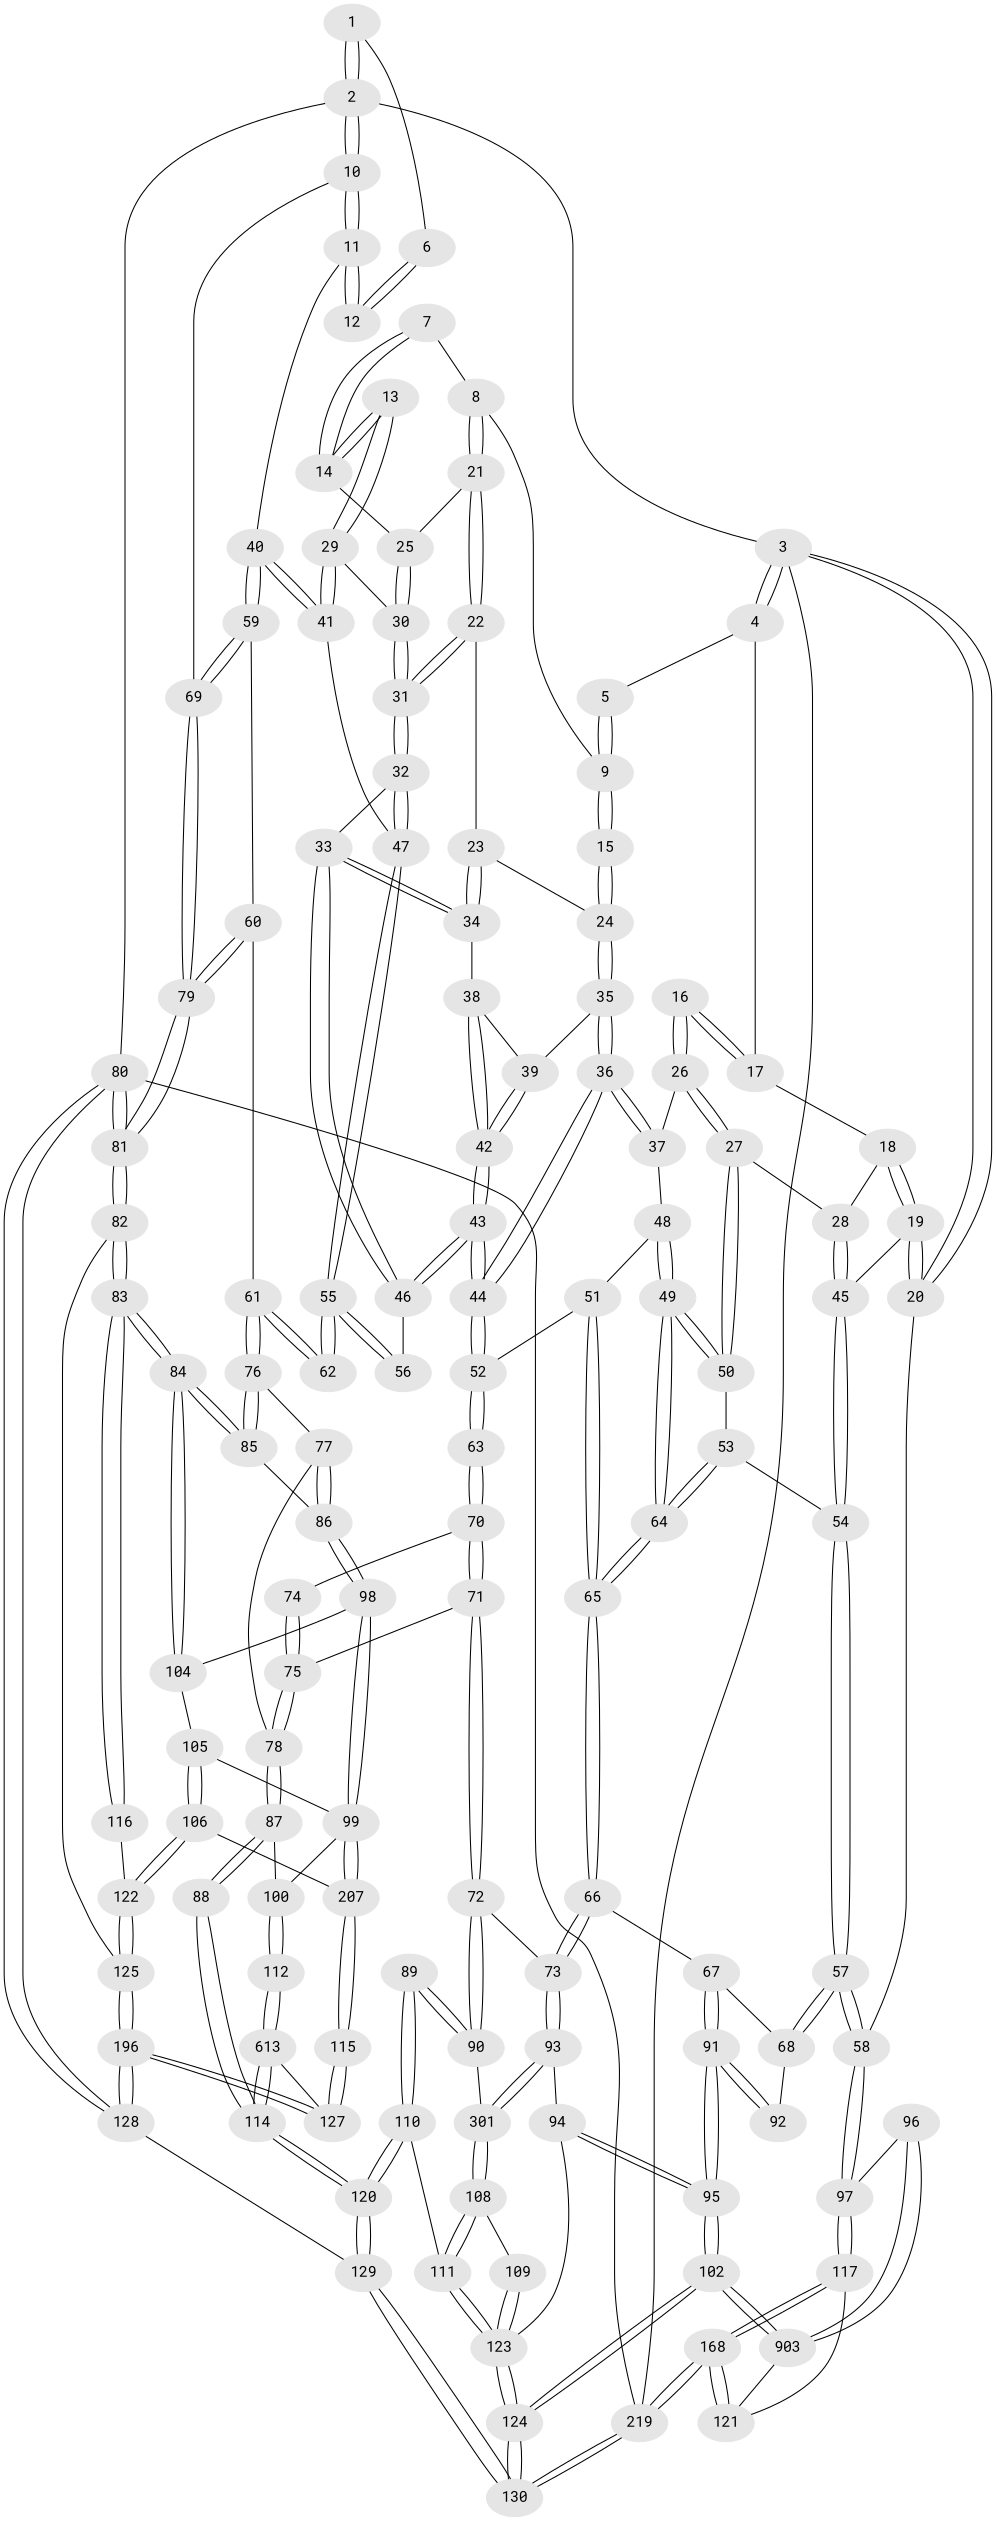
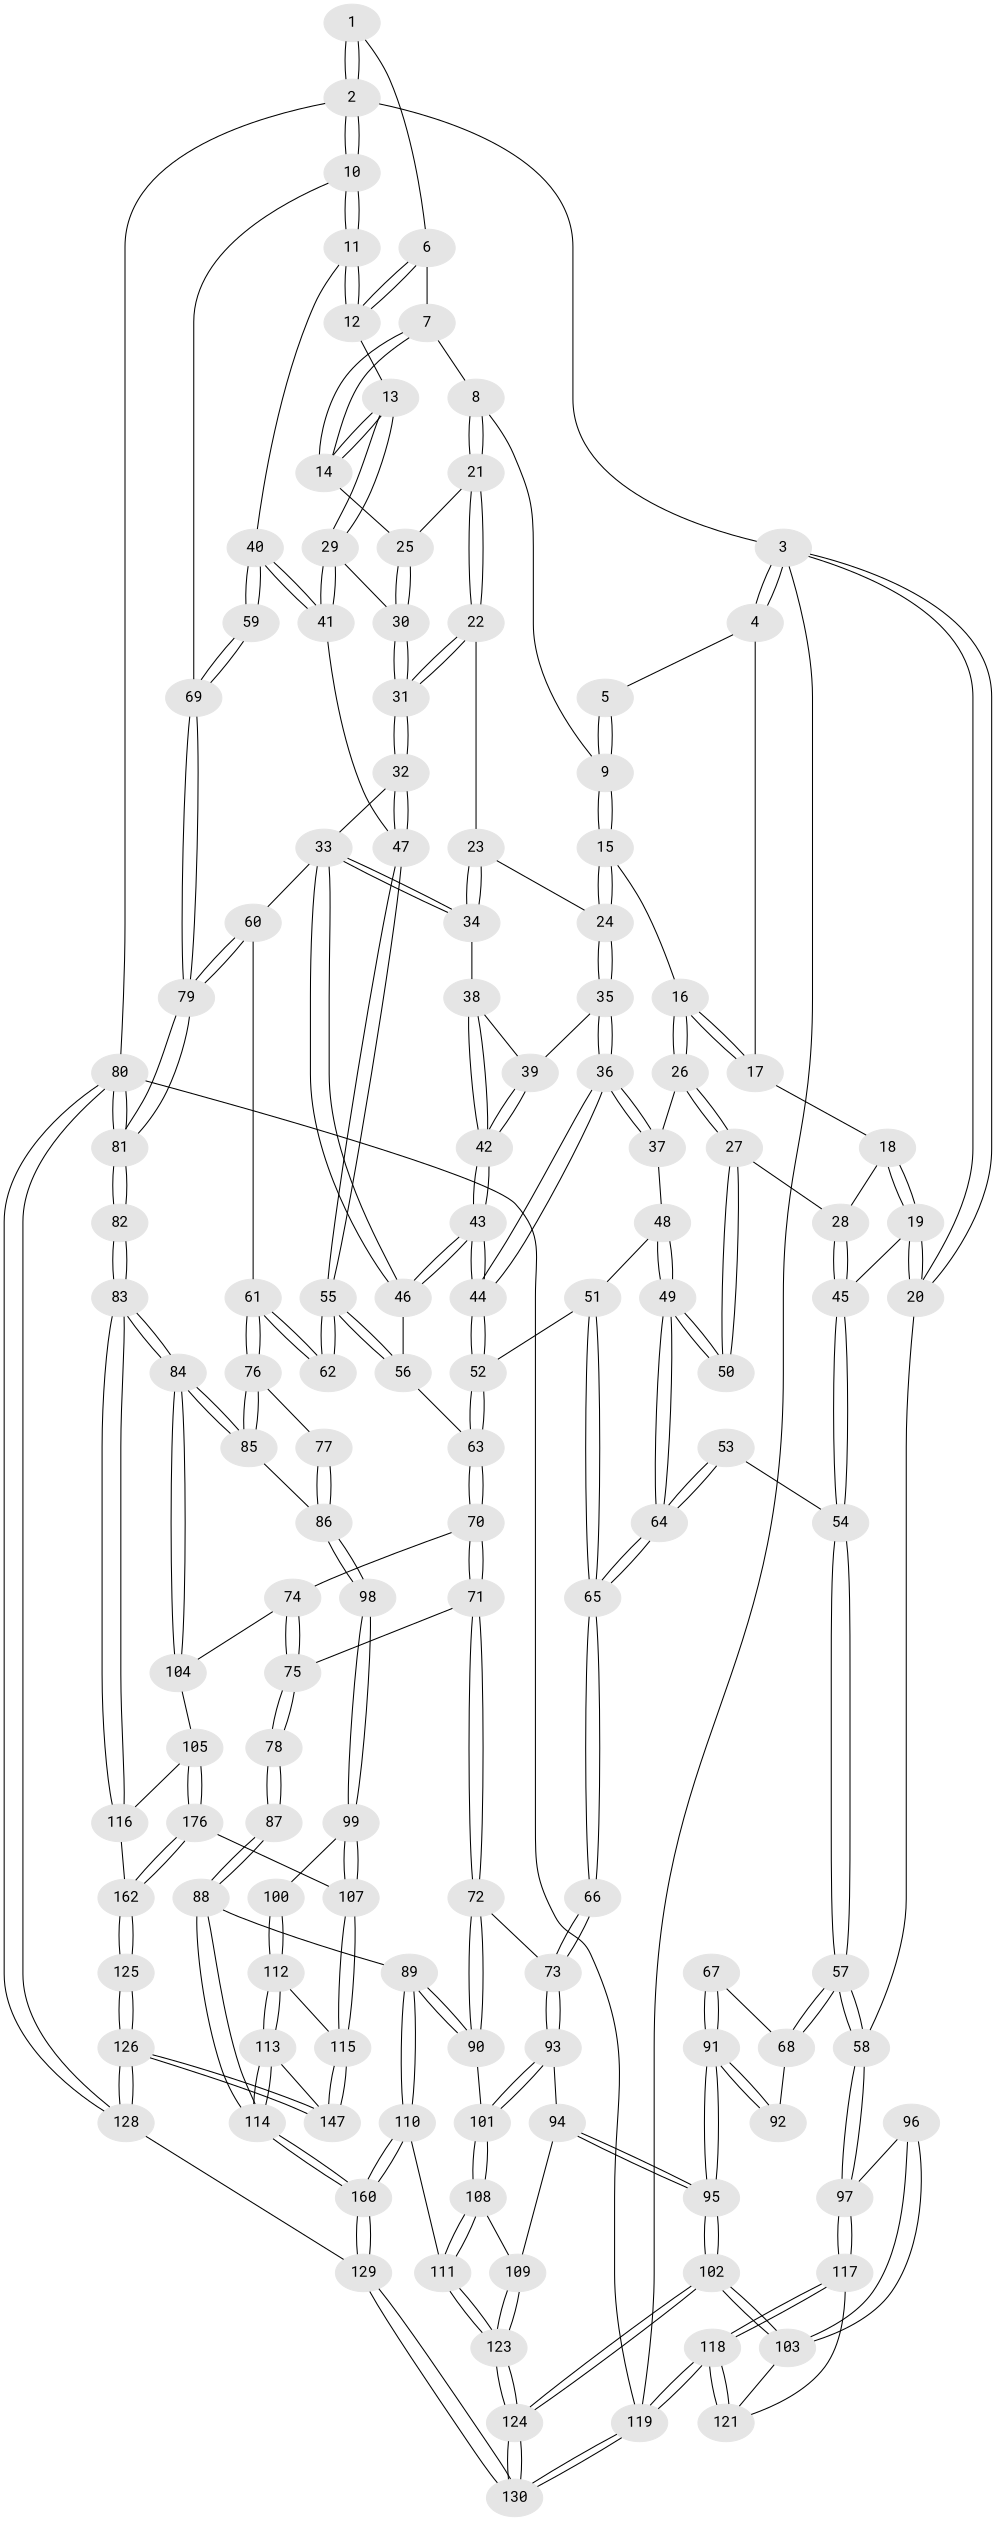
none -> (427, 286)
none -> (371, 360)
(252, 773) -> (289, 885)
none -> (651, 920)
none -> (440, 1410)
(726, 1411) -> none
(253, 1591) -> none
(63, 1599) -> none
(275, 1638) -> (235, 1635)
(259, 1779) -> (157, 1785)
(195, 1823) -> (195, 1823)
(275, 1854) -> none
(126, 1898) -> (126, 1898)
(351, 1898) -> (351, 1898)
(652, 1935) -> none
none -> (303, 1940)
none -> (309, 2010)
(126, 2048) -> (126, 2048)
(268, 2048) -> (268, 2048)
(332, 2123) -> (332, 2123)
(482, 2123) -> (482, 2123)
(364, 2198) -> (364, 2198)
(567, 2246) -> (537, 2198)
(712, 2348) -> (712, 2348)
(788, 2348) -> (788, 2348)
(640, 2423) -> (640, 2423)
